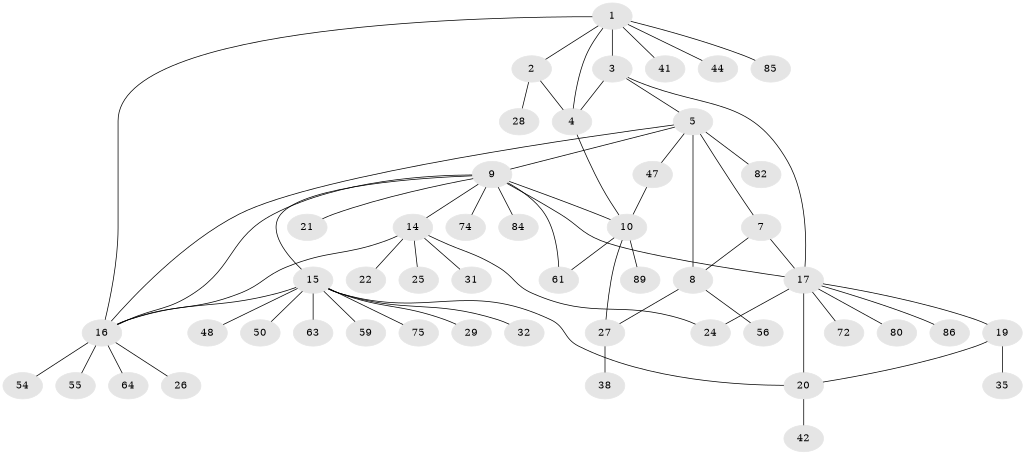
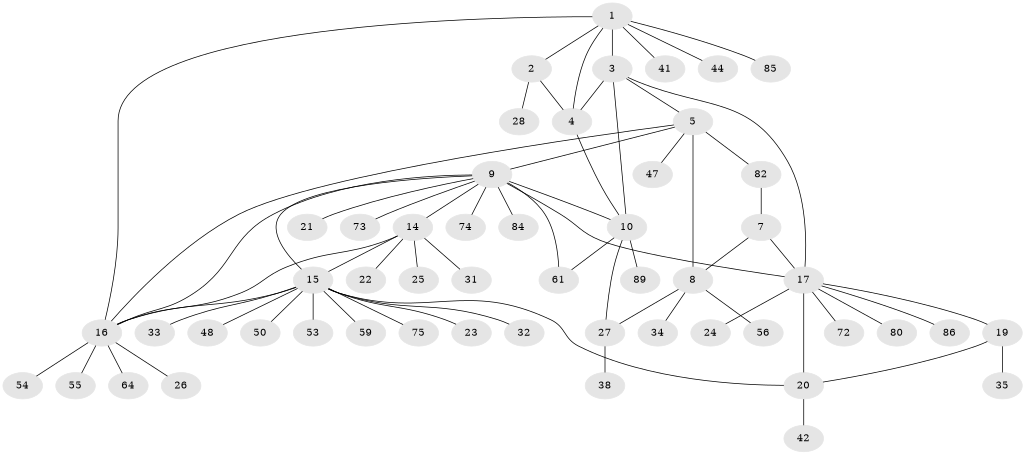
(726, 175) -> (761, 201)
(640, 201) -> (620, 148)
none -> (360, 227)
(555, 302) -> (363, 254)
none -> (155, 333)
(313, 333) -> (313, 333)
(472, 333) -> (472, 333)
none -> (658, 333)
